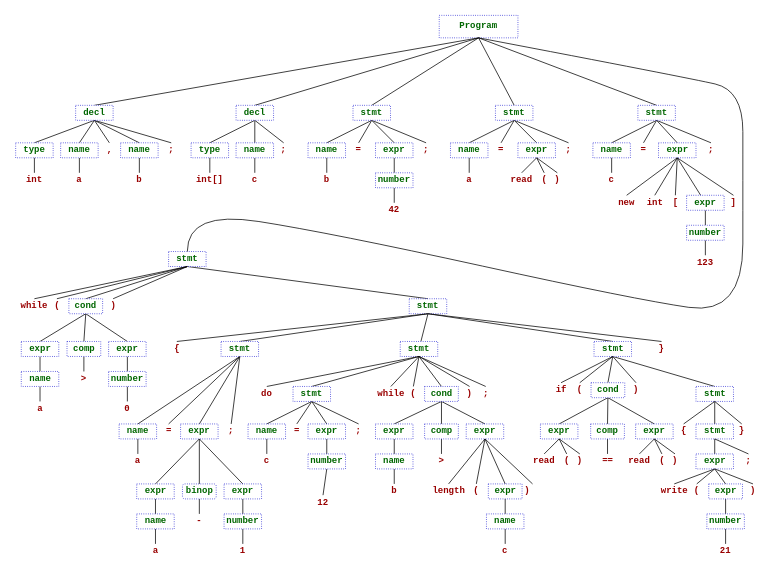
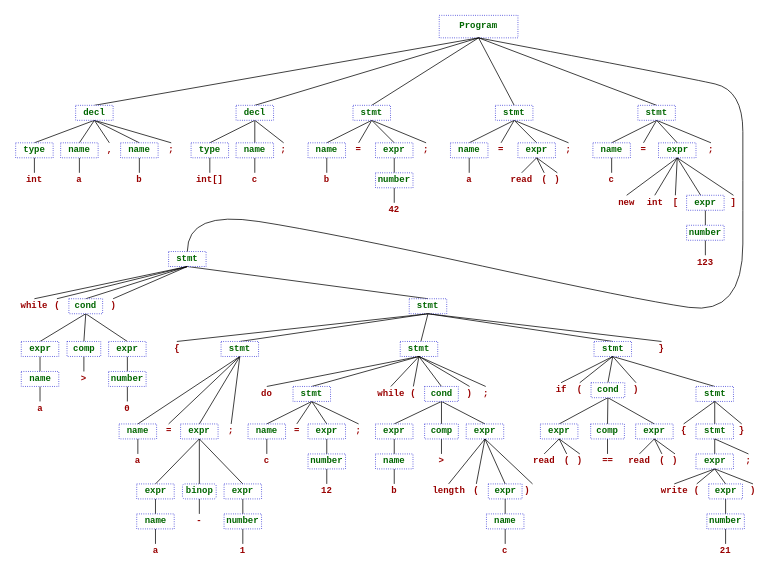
(323, 503) -> (327, 492)
